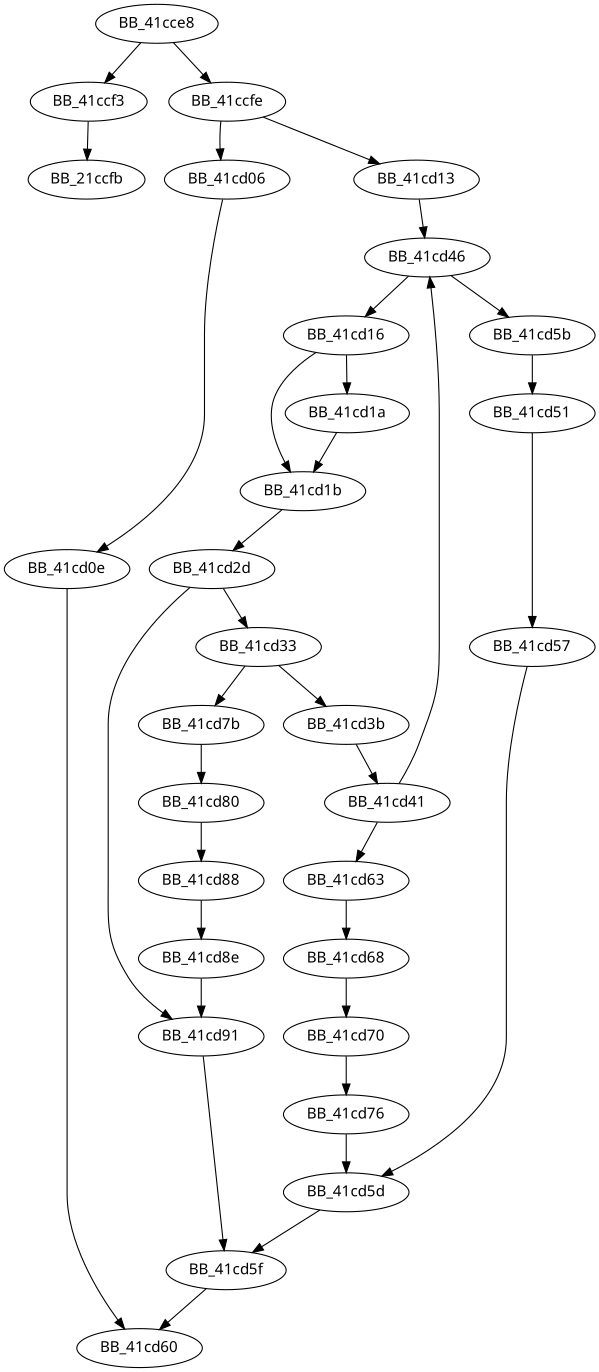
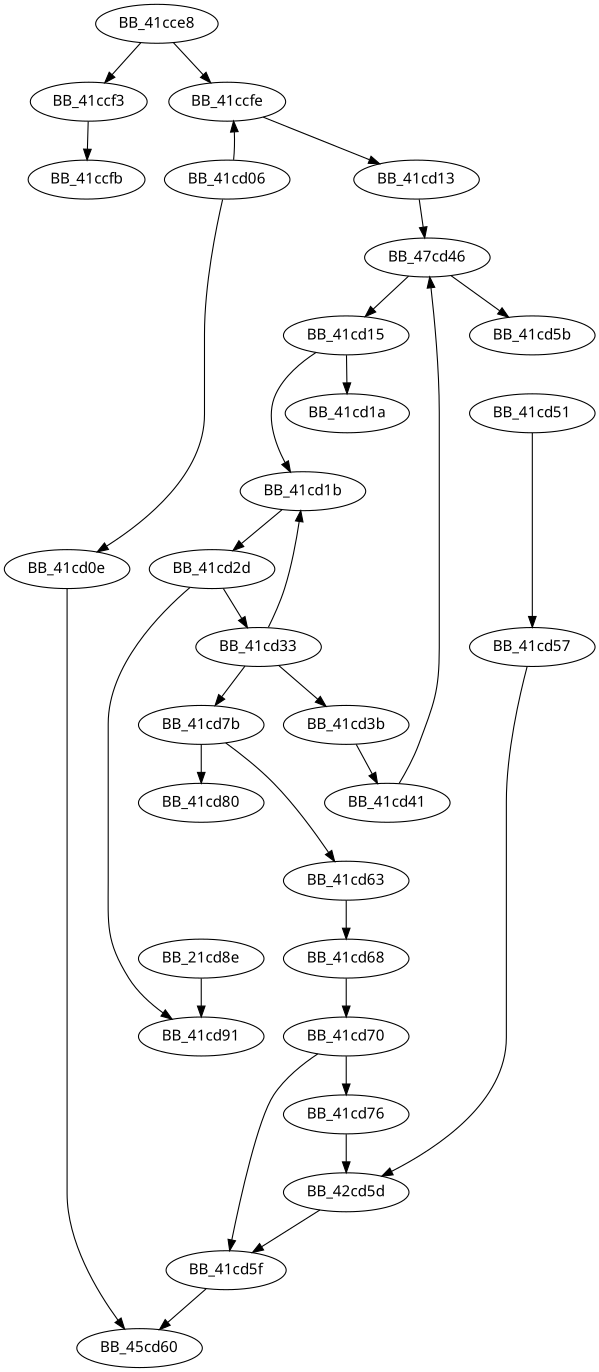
(220, 135) -> (234, 146)
(87, 180) -> (87, 180)
(427, 258) -> (427, 258)
(346, 335) -> (346, 335)
(532, 369) -> none
(328, 448) -> (288, 576)
(369, 837) -> (282, 793)
(201, 881) -> none
(201, 959) -> (201, 959)
(213, 1148) -> (257, 1137)
(346, 1192) -> (346, 1192)
(140, 1348) -> (140, 1348)
